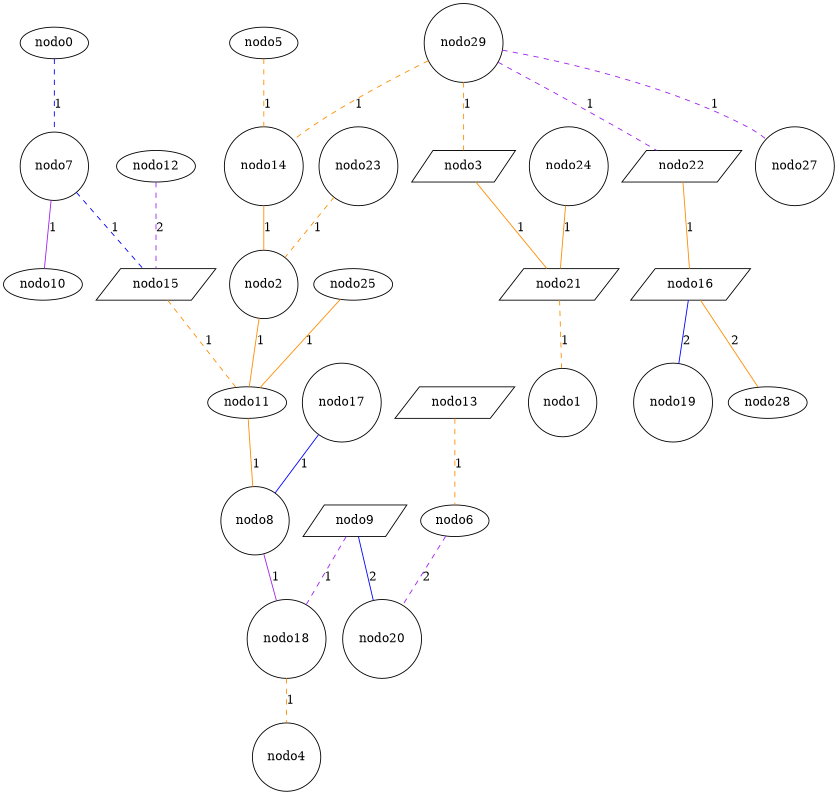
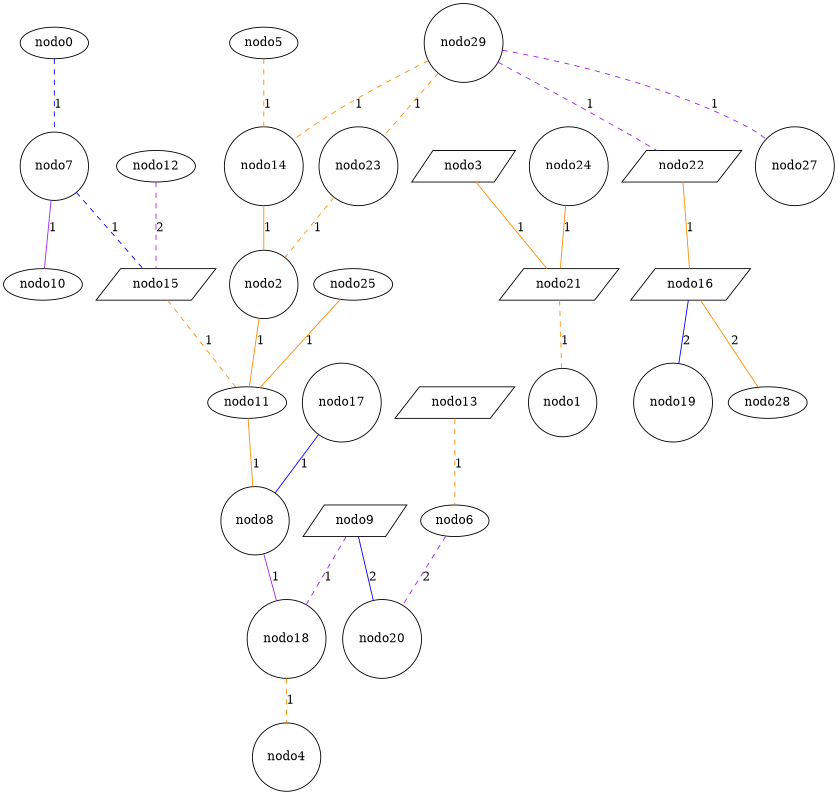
(464, 116) -> (411, 105)
